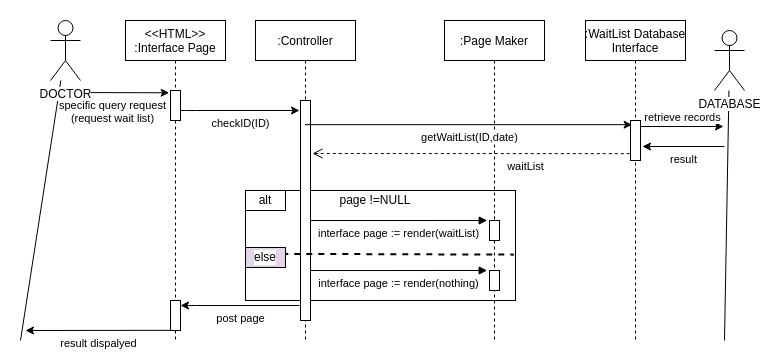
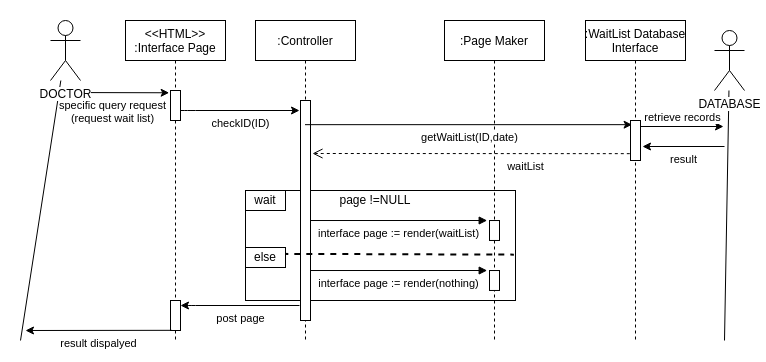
(266, 201) -> (266, 201)
(266, 258) -> (266, 258)
